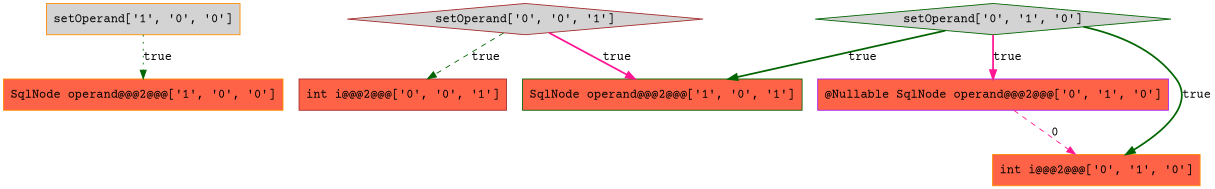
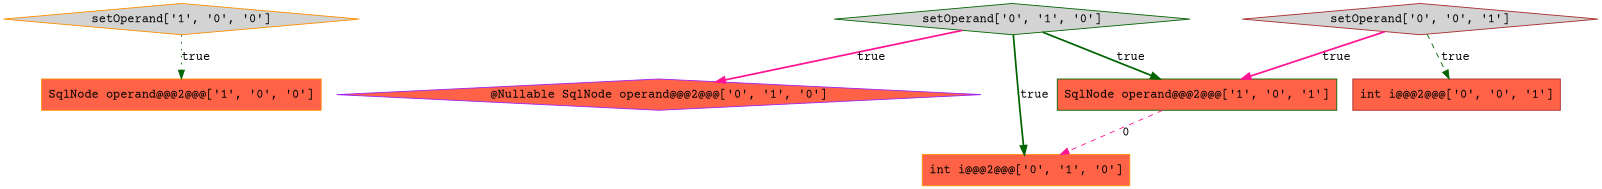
(143, 19) -> (181, 19)
(993, 95) -> (659, 95)
(1041, 130) -> (1115, 131)
